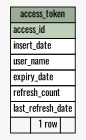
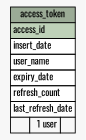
(48, 125) -> (47, 125)
